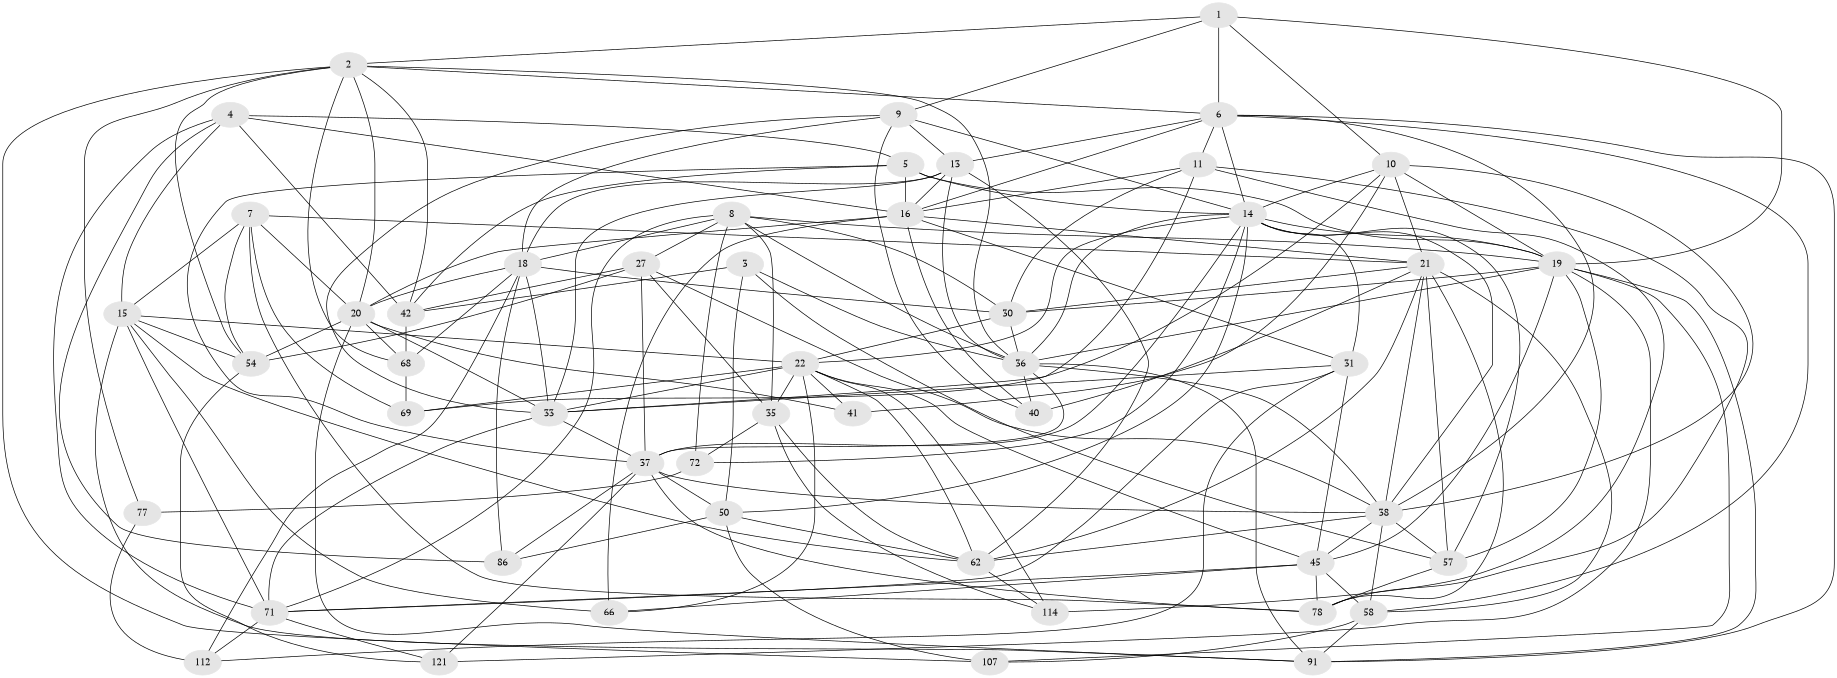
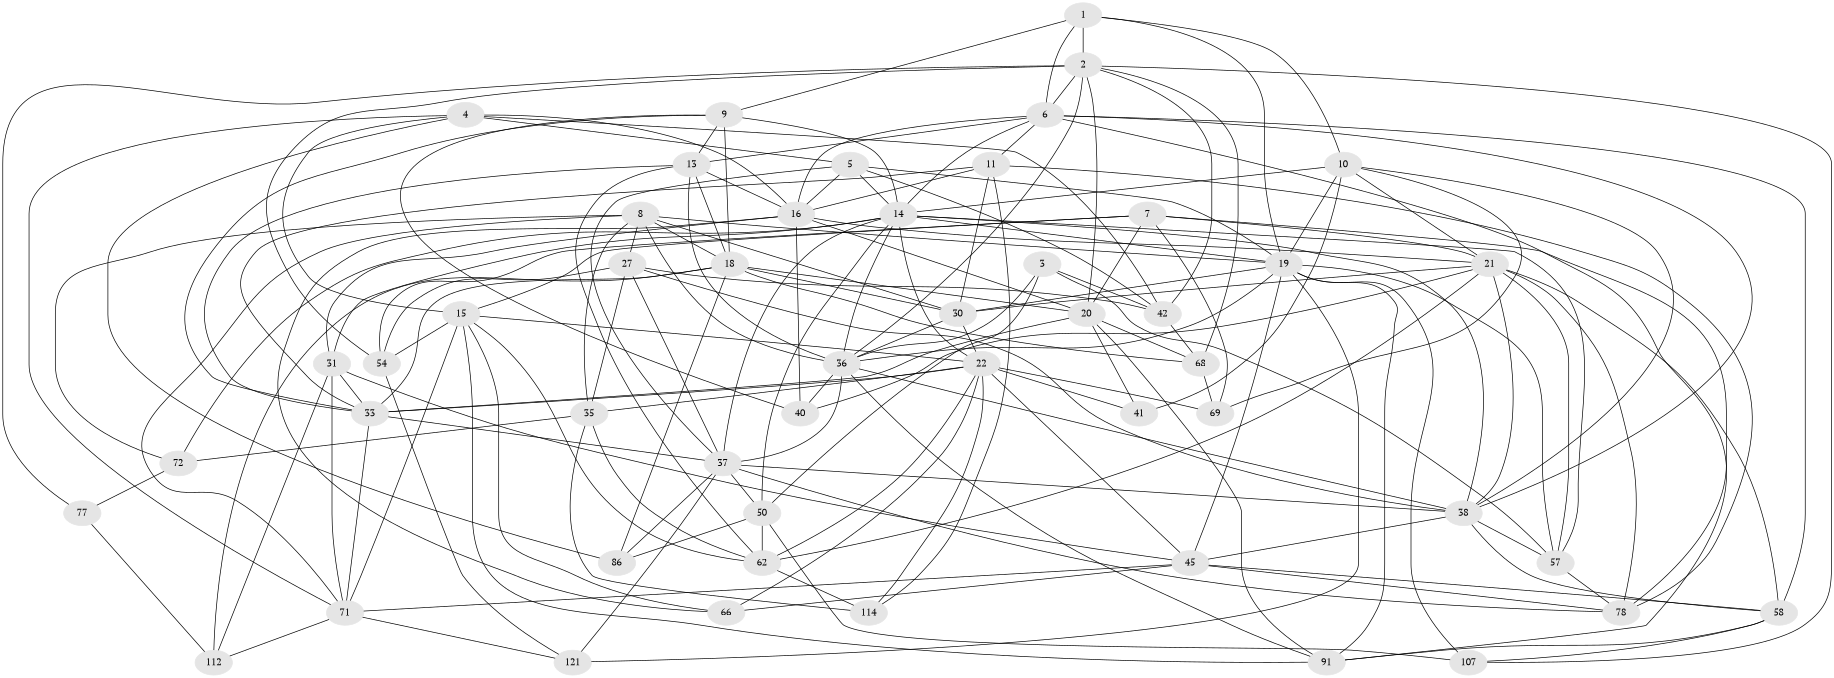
(304, 339) -> none
(1180, 538) -> none
